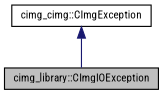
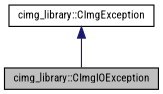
(81, 16) -> (81, 16)
